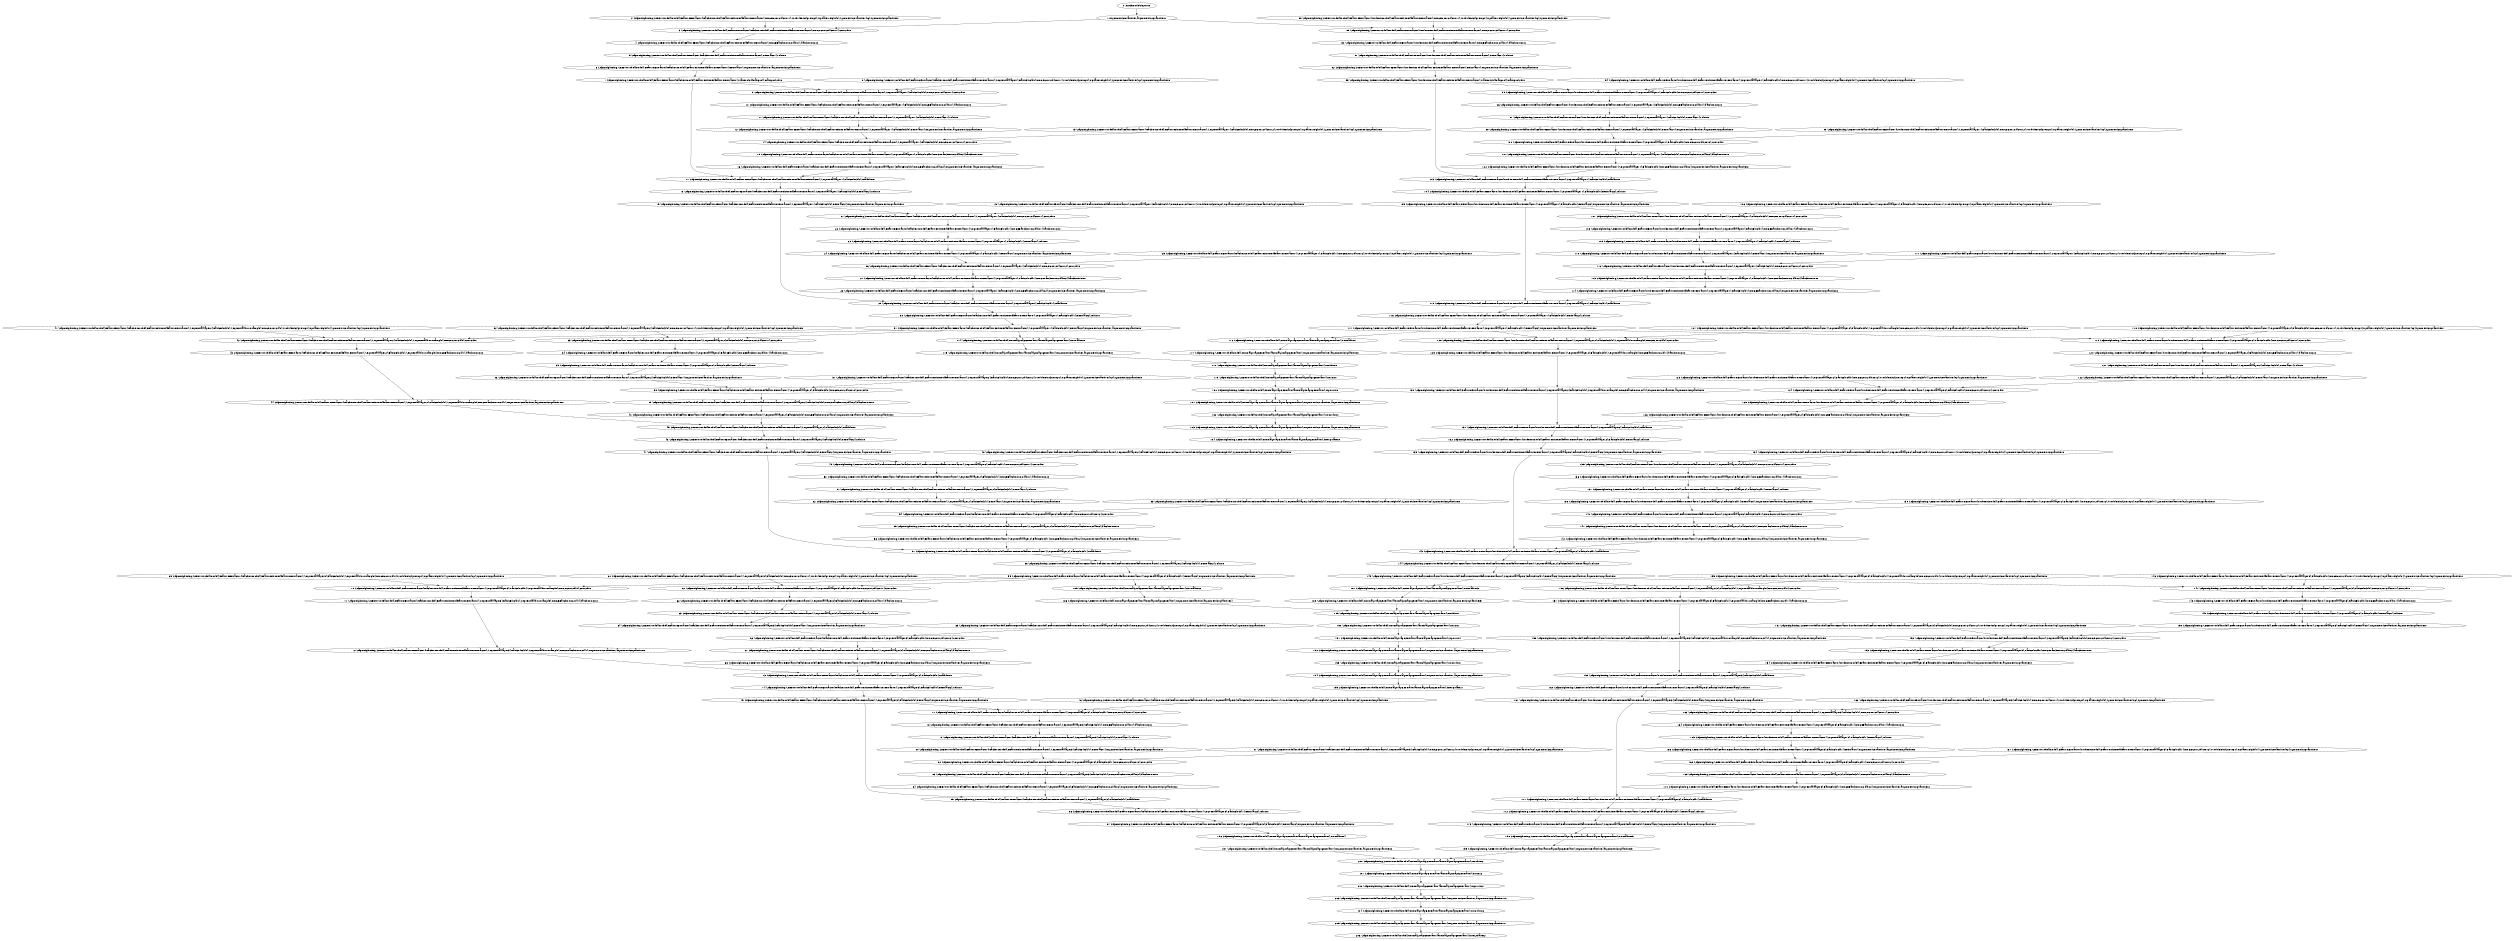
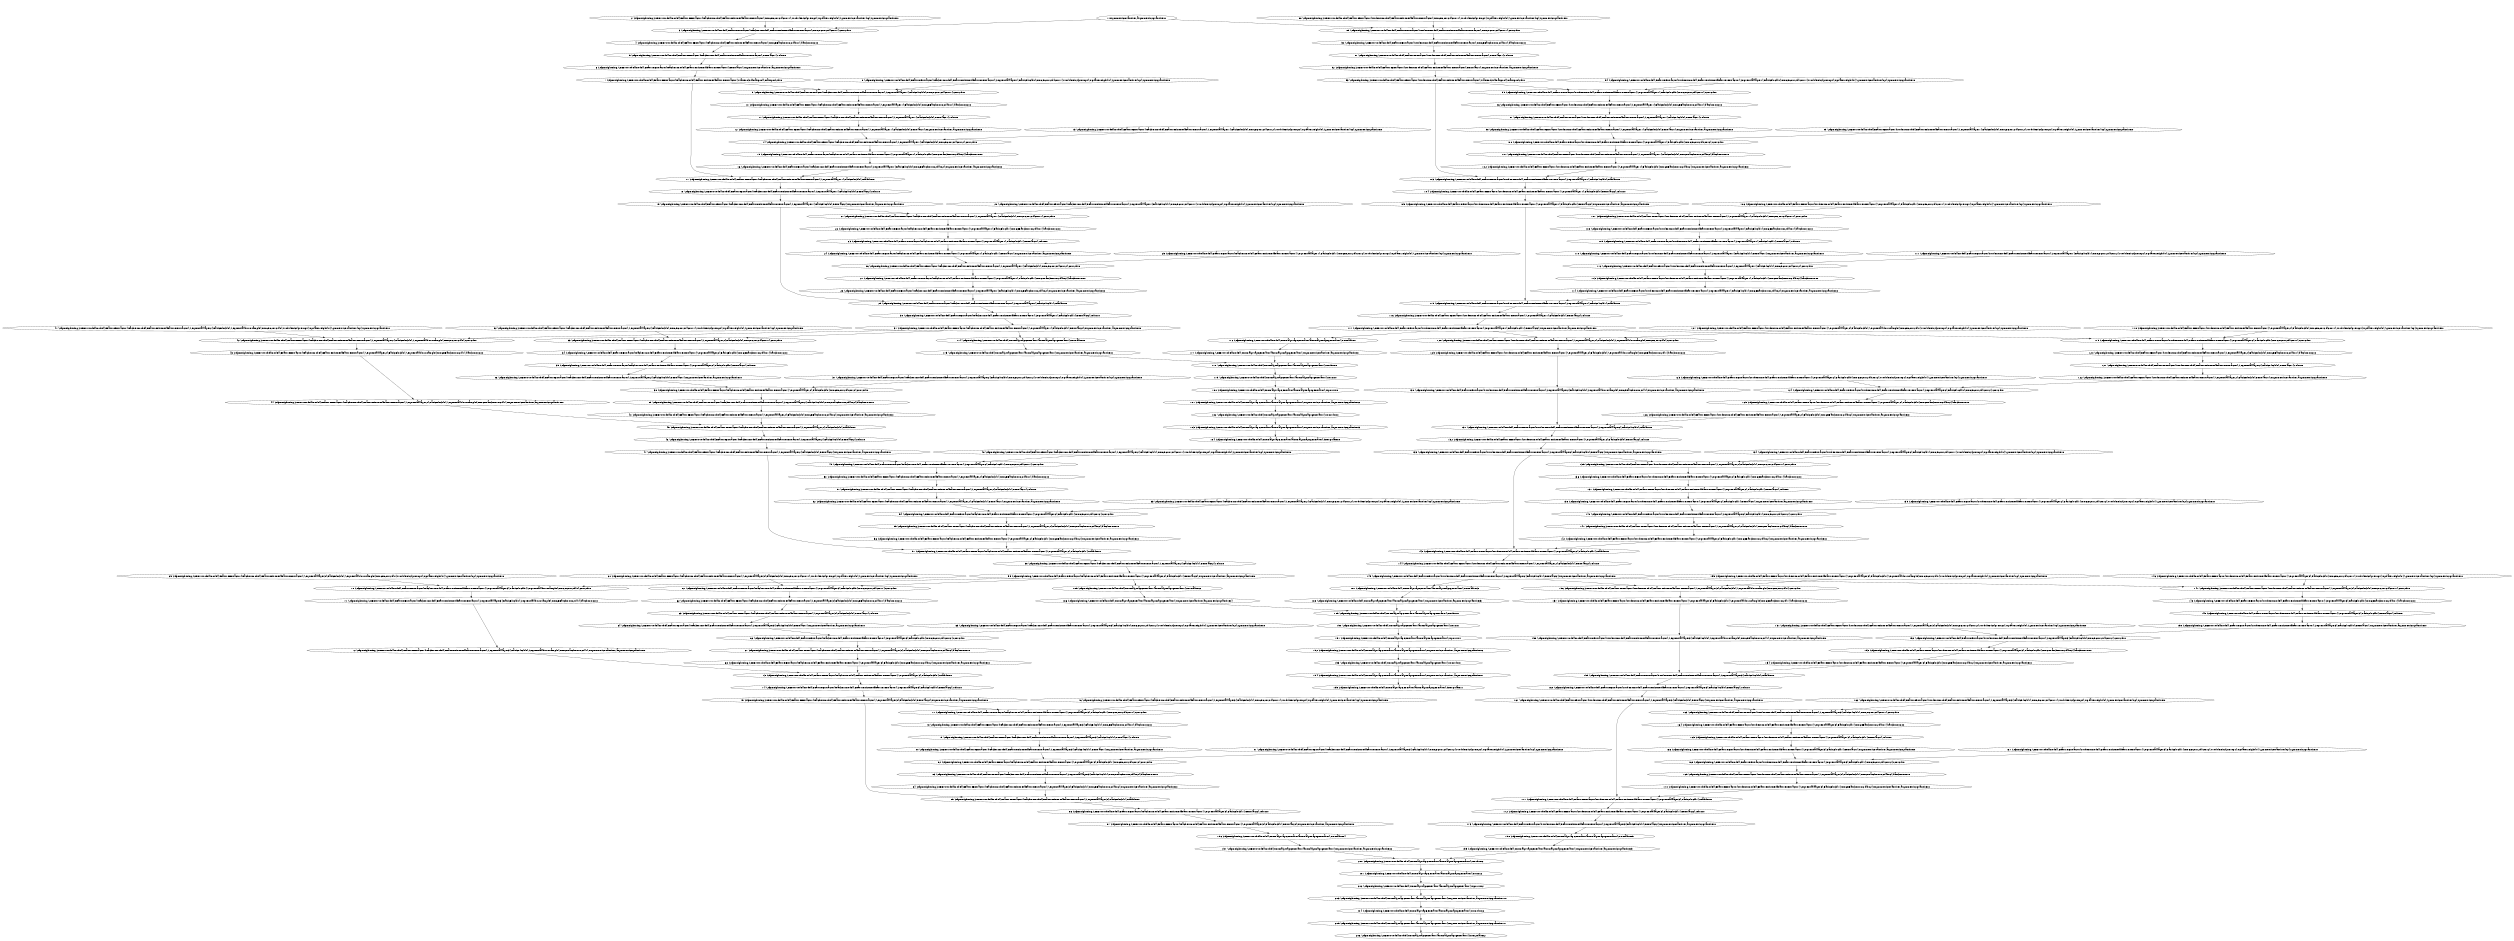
(1137, 6) -> none
